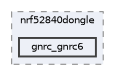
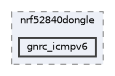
(57, 47) -> (57, 47)
